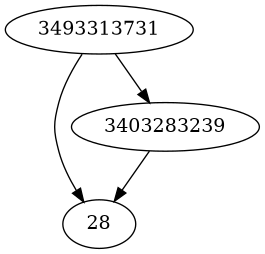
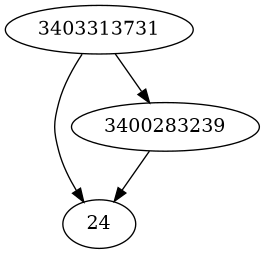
(99, 30) -> (99, 30)
(165, 127) -> (165, 127)
(99, 224) -> (99, 224)
